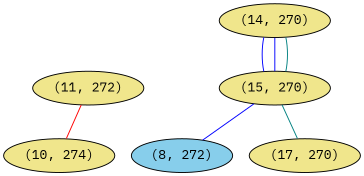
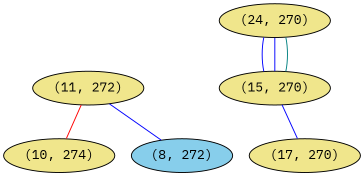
(275, 21) -> (275, 21)
(228, 122) -> (135, 122)
(290, 122) -> (290, 122)
